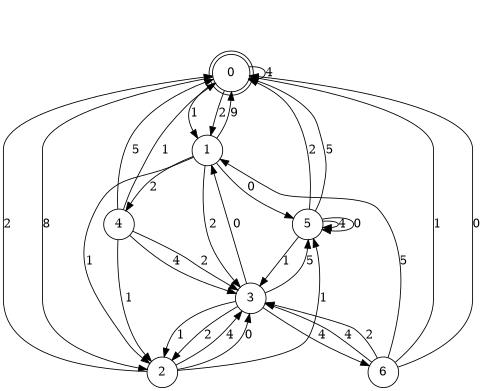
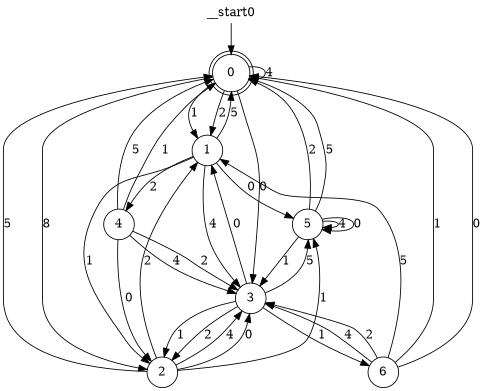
none -> (231, 13)
(235, 113) -> (235, 113)
none -> (259, 177)
(8, 224) -> (8, 224)
(213, 224) -> (213, 224)
none -> (143, 258)
(129, 298) -> (129, 298)
(322, 335) -> (322, 335)
